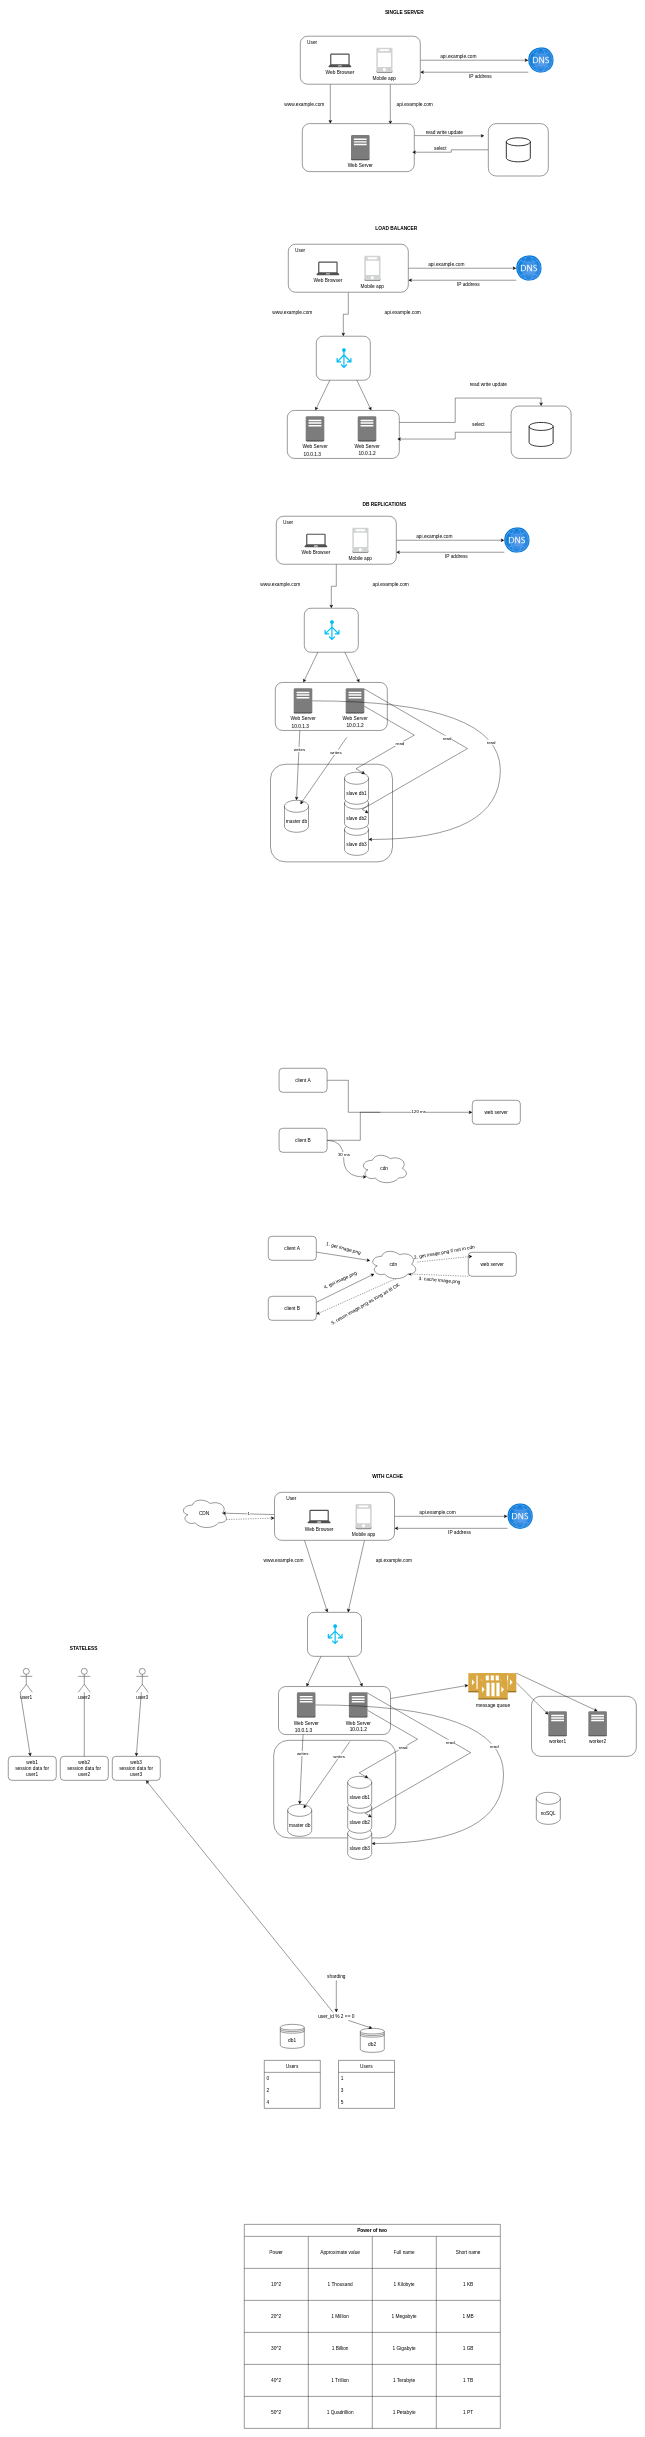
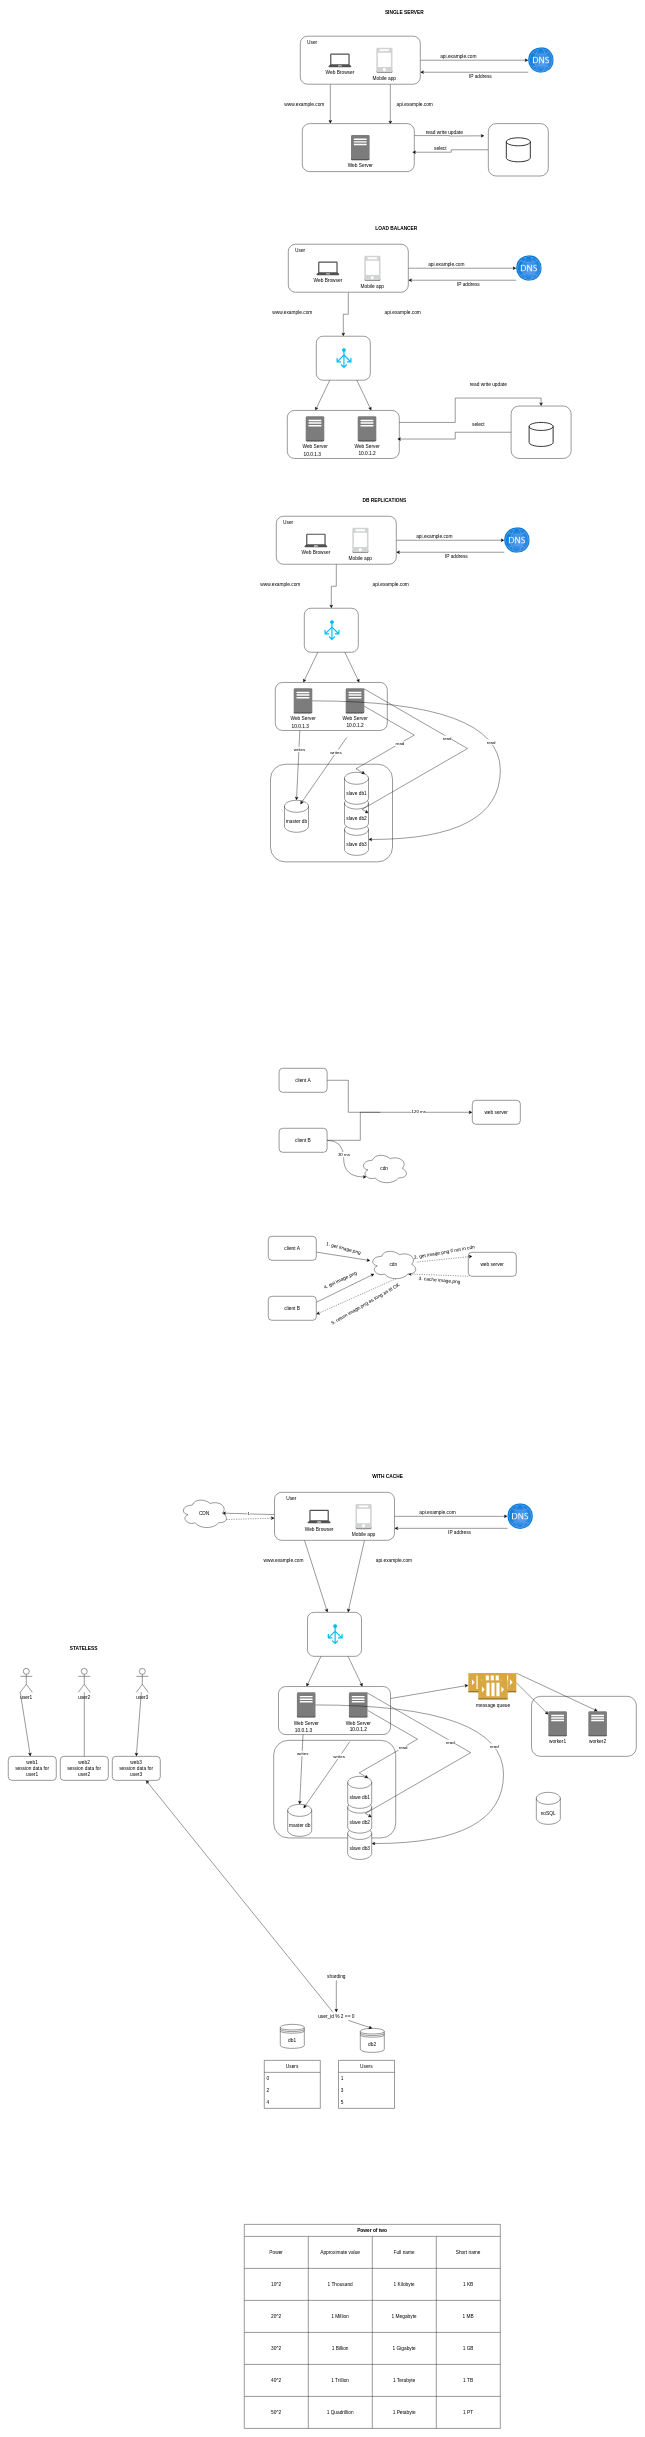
(384, 504) -> (384, 500)
